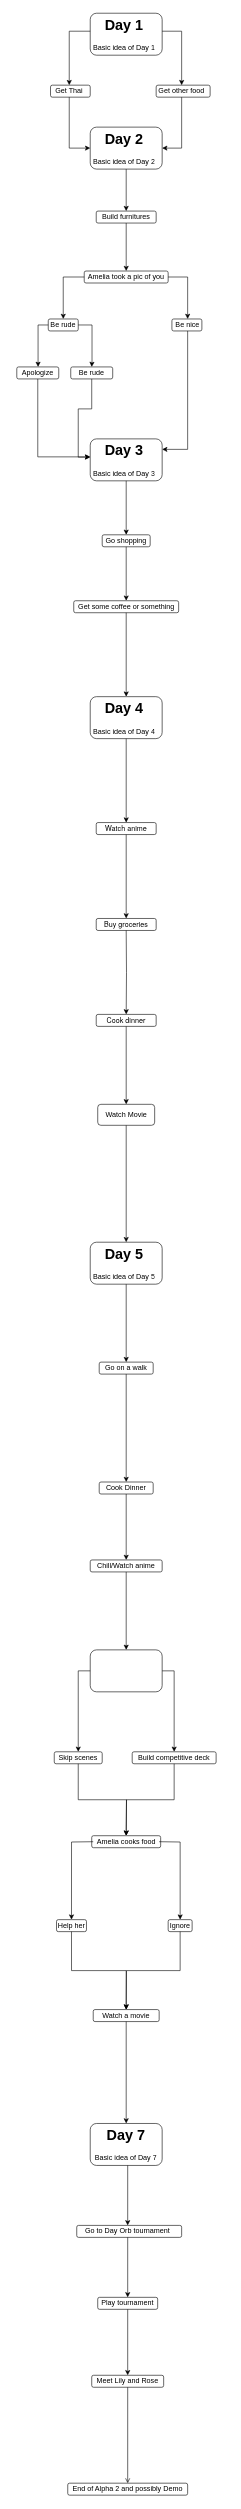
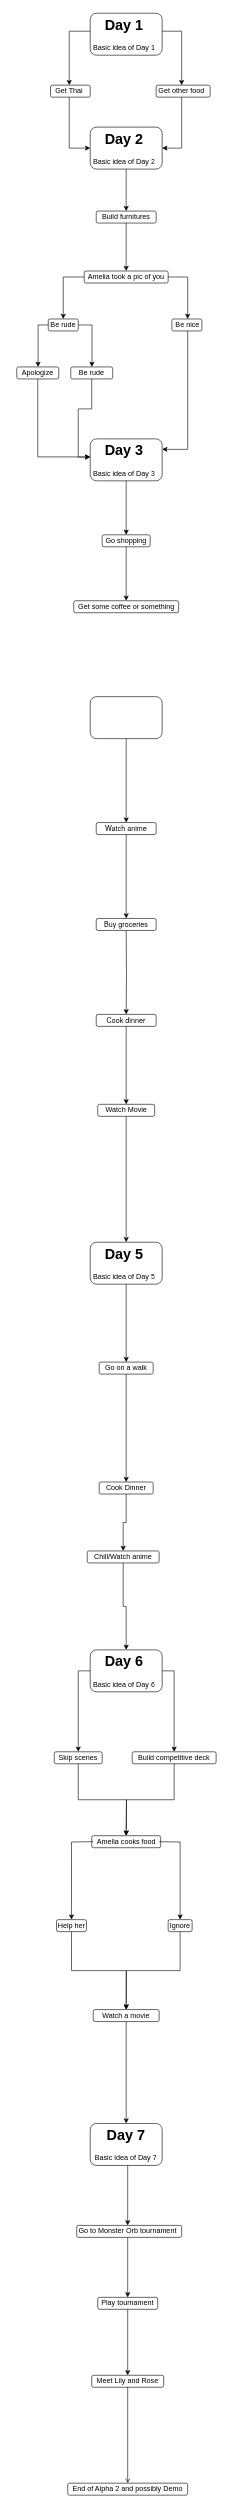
(126, 691) -> none
(126, 717) -> none
(126, 1115) -> (126, 1110)
(126, 1566) -> (123, 1557)
none -> (126, 1671)
(128, 2232) -> (128, 2232)
